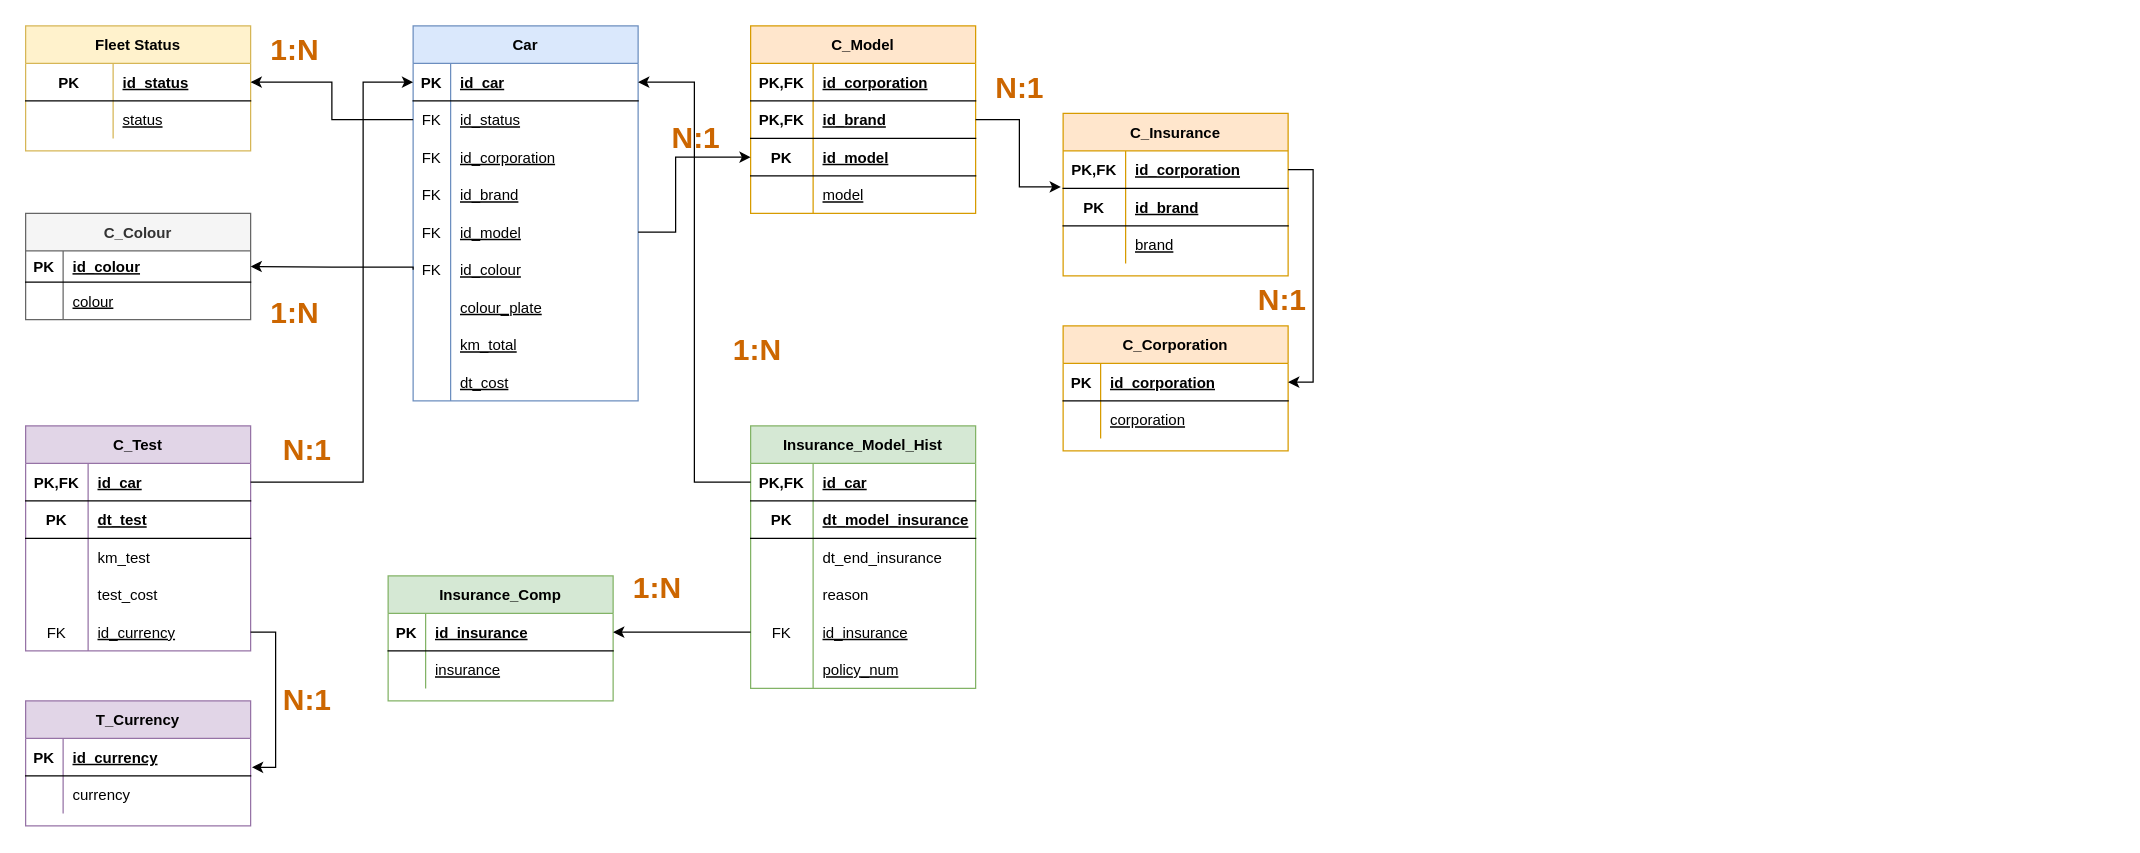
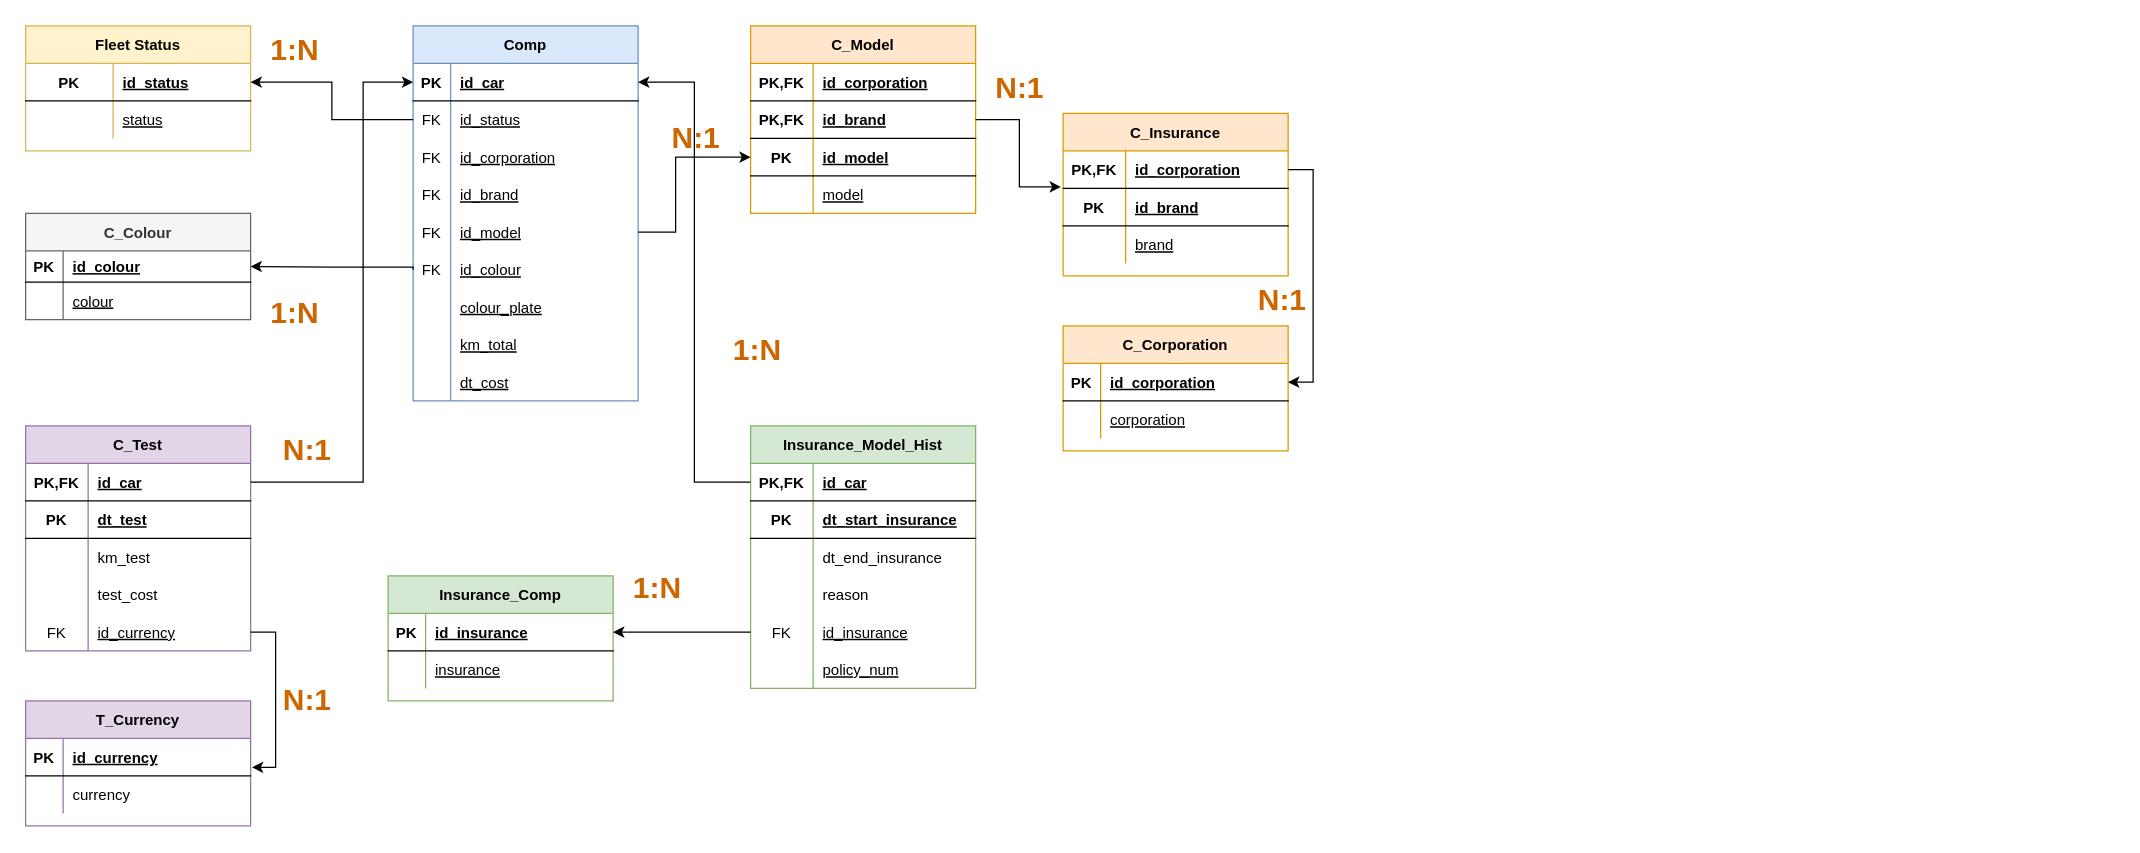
(525, 45) -> (525, 45)
(894, 520) -> (896, 520)
